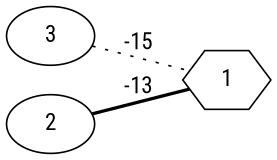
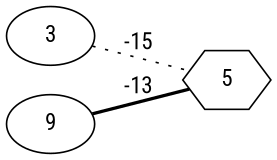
(227, 80) -> (227, 80)
(51, 124) -> (51, 124)
